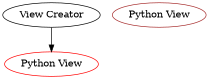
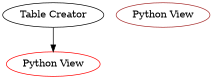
(51, 15) -> (53, 15)
